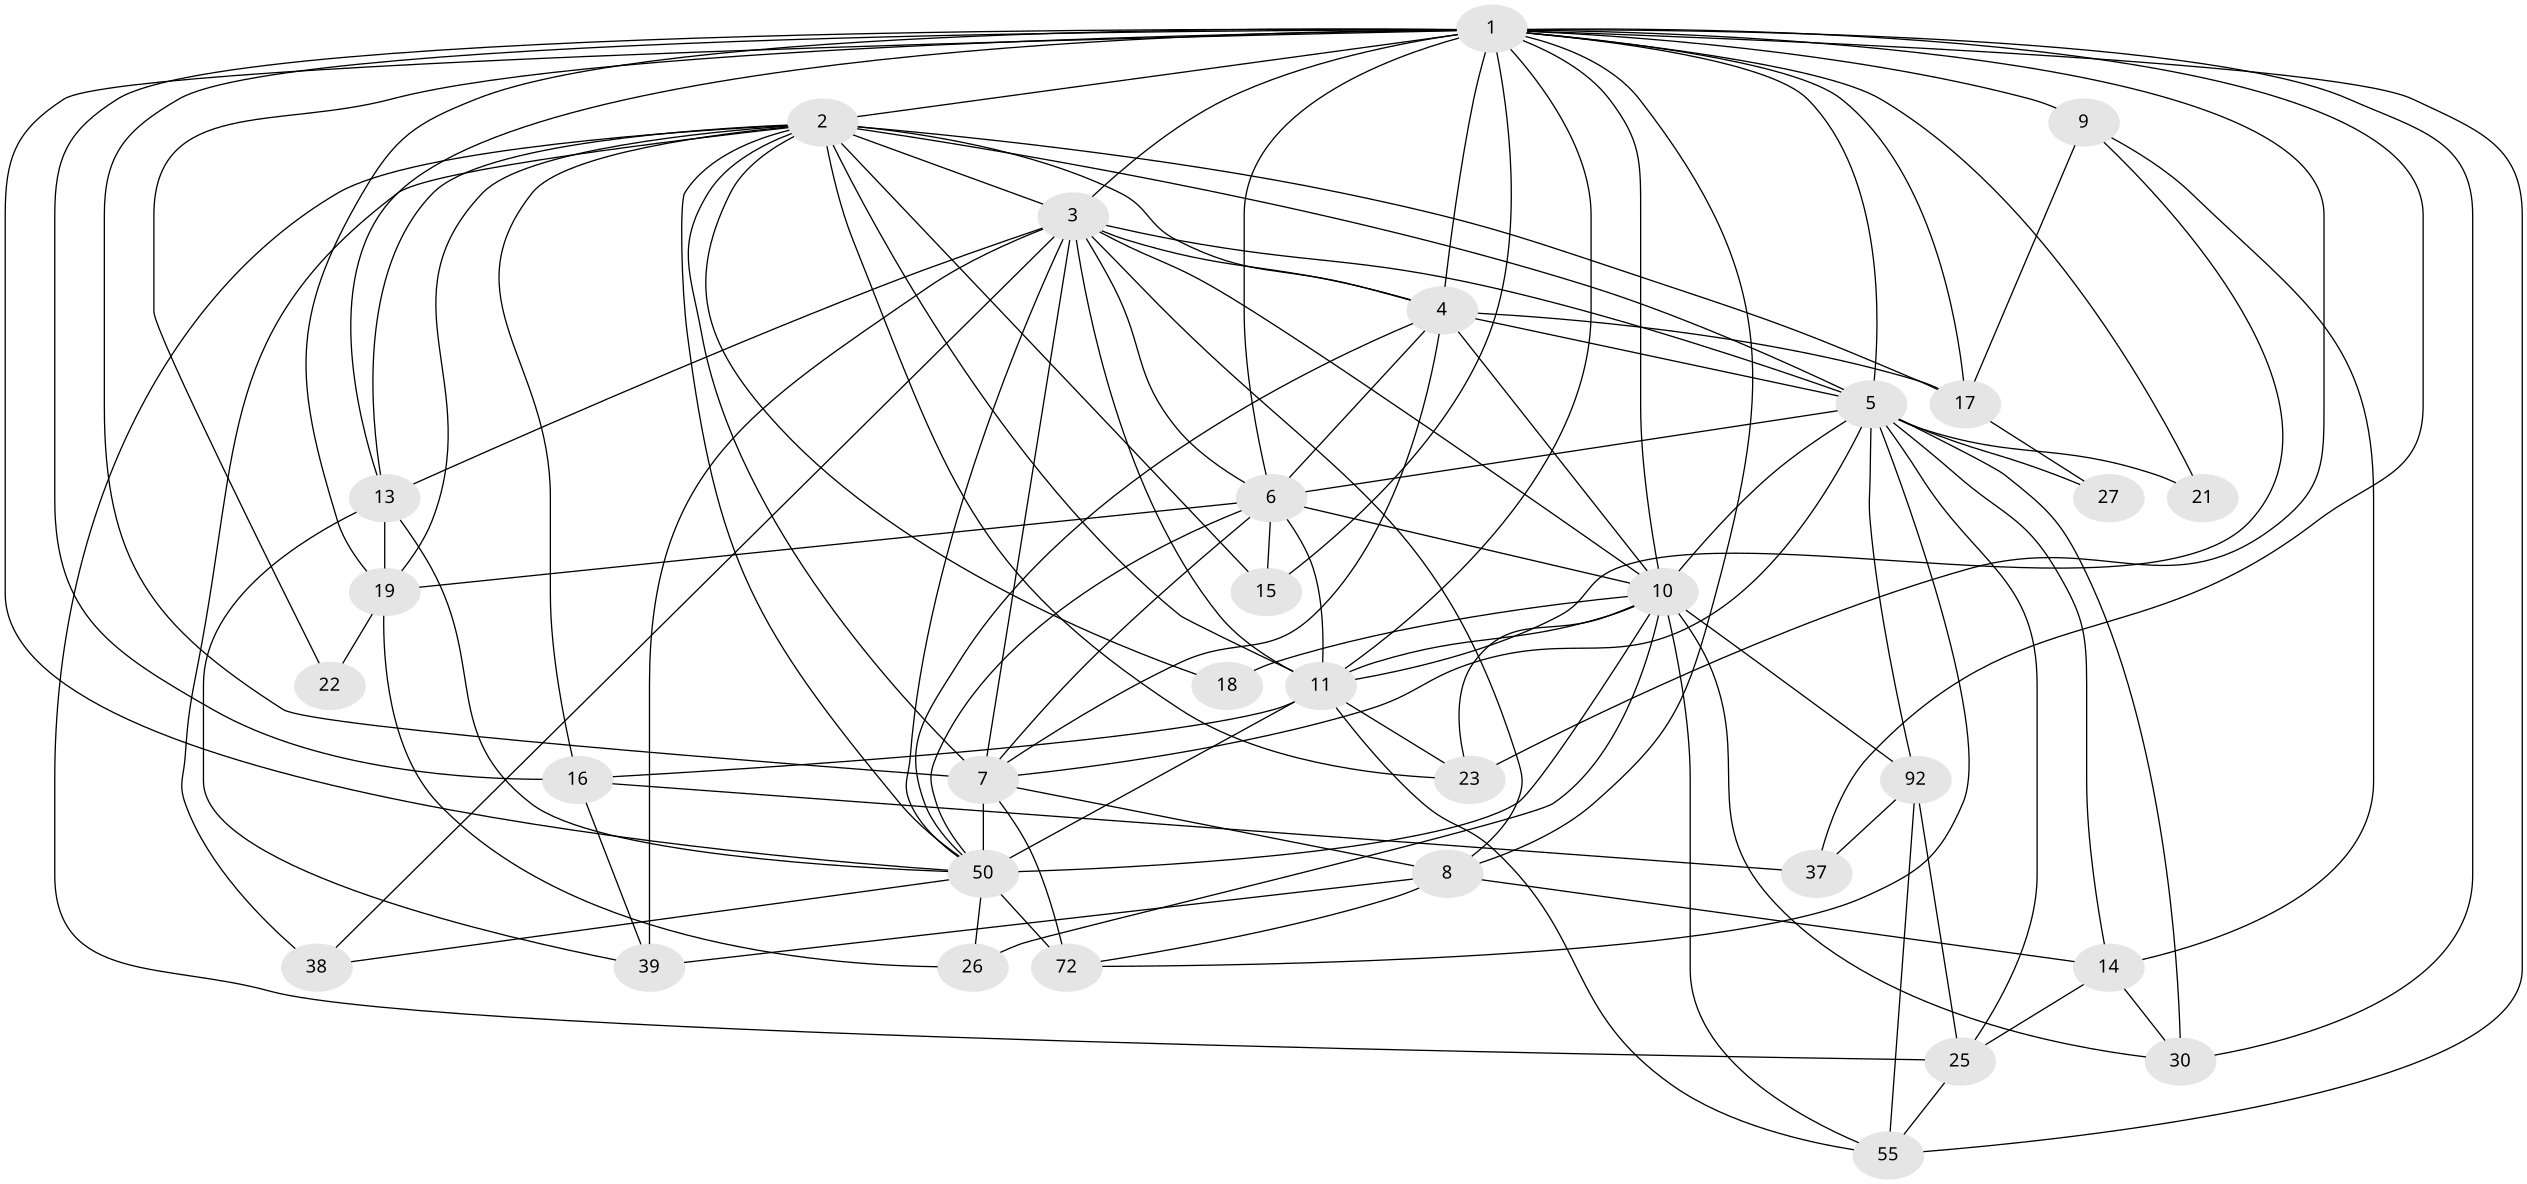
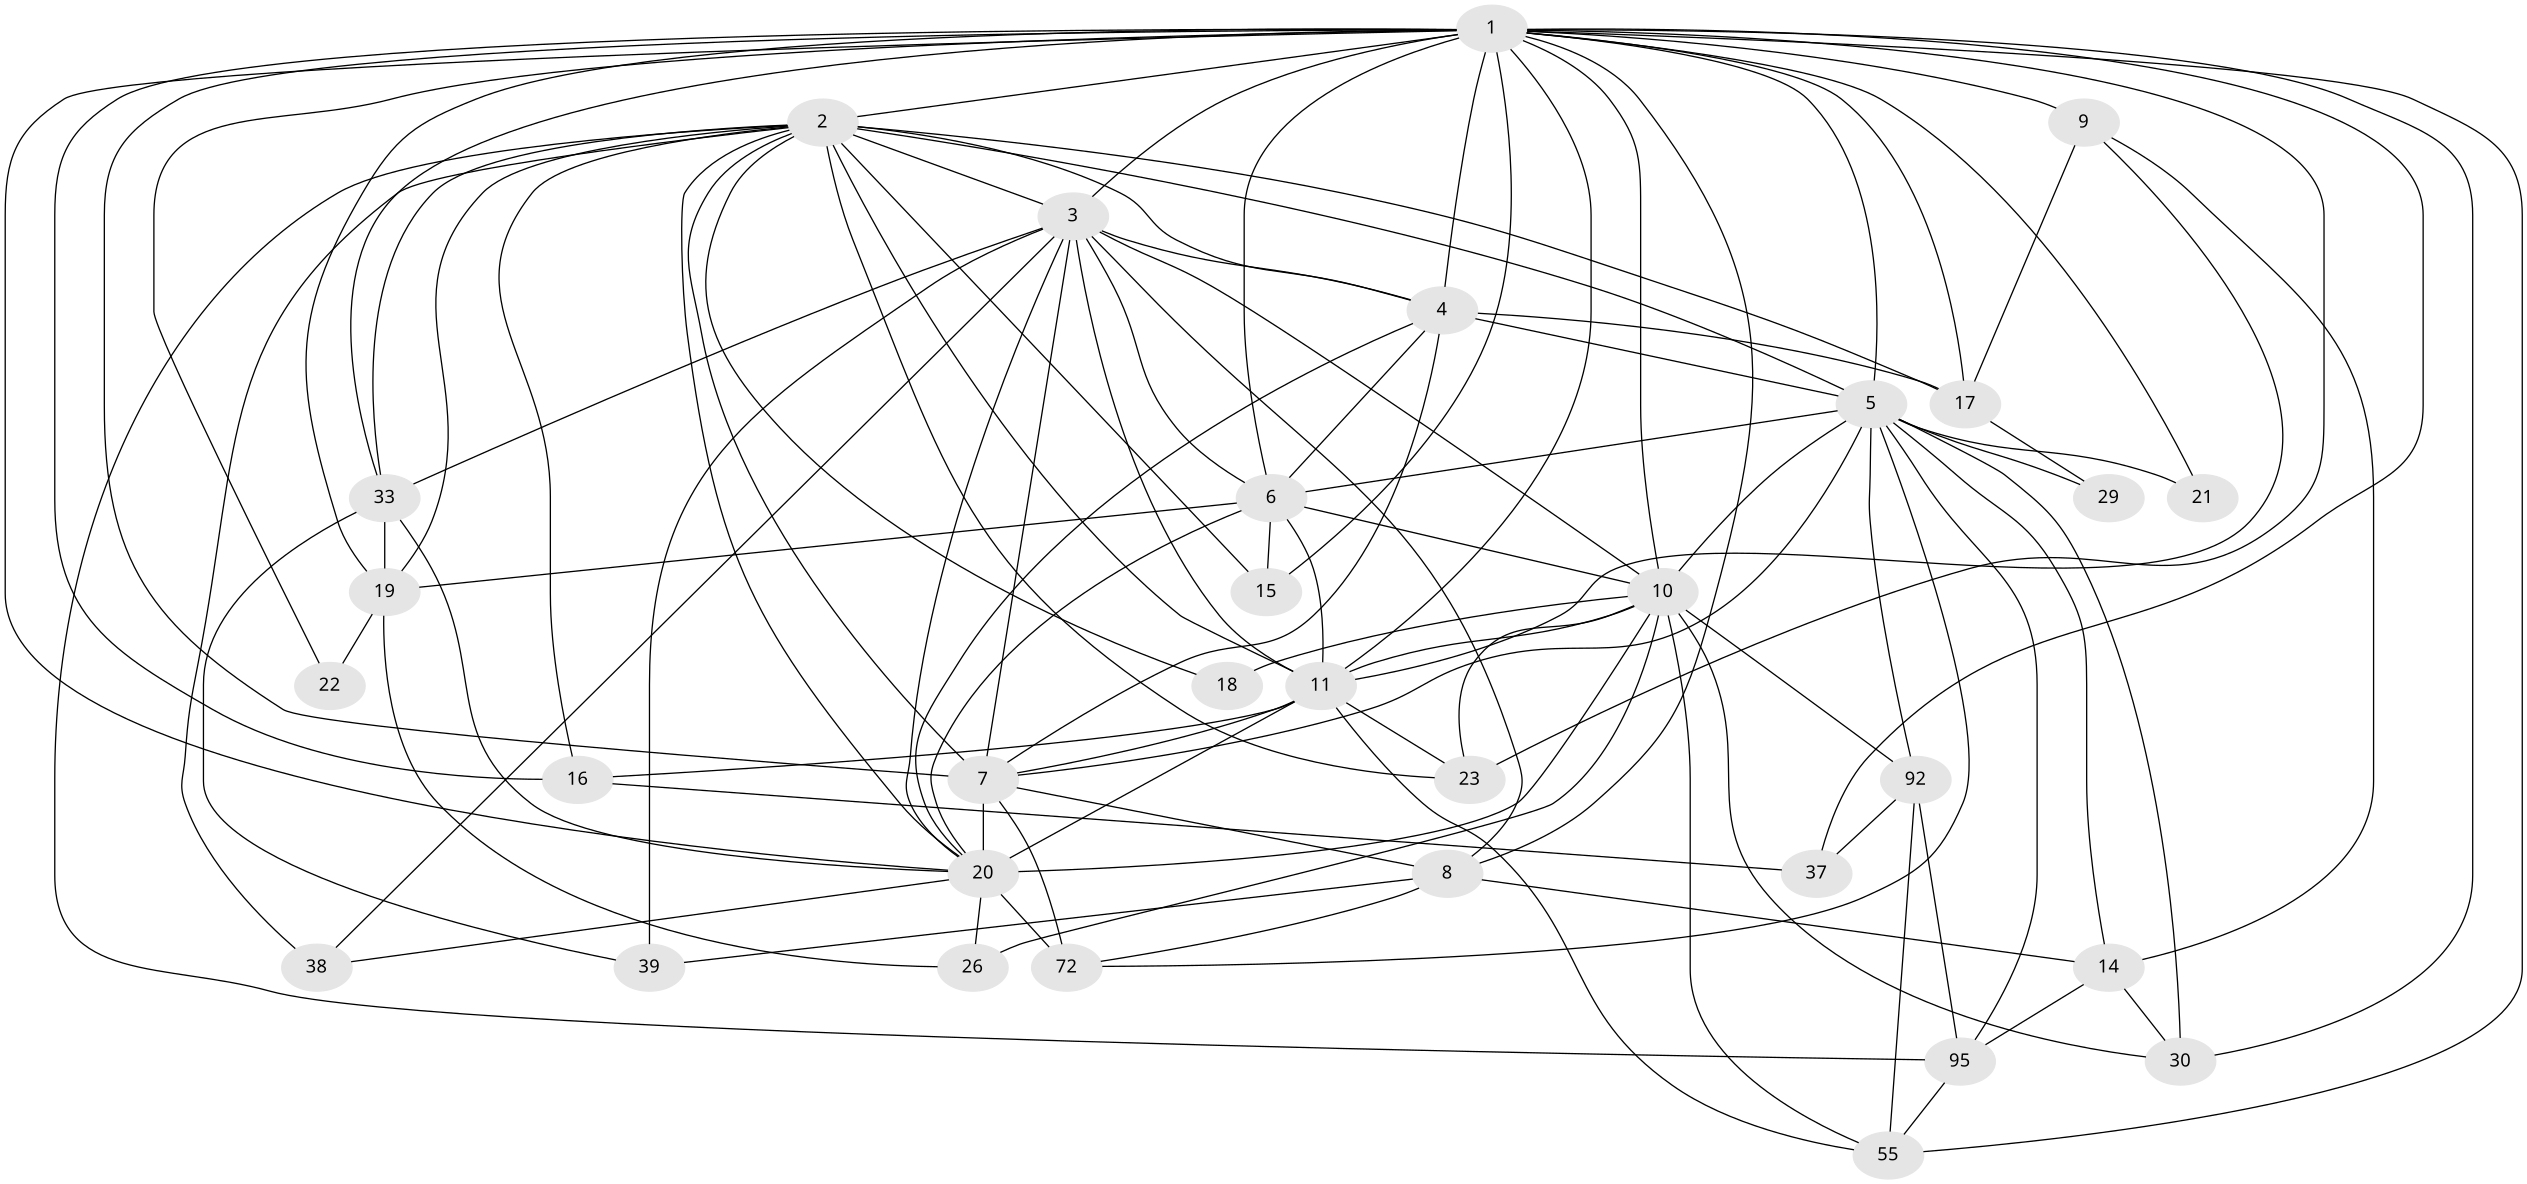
(1479, 285) -> none
(1543, 439) -> none
(385, 498) -> (385, 498)
(2109, 498) -> (2109, 498)
(1119, 632) -> (1157, 743)
(614, 874) -> none
(983, 874) -> (983, 874)
(1960, 1062) -> (1960, 1062)
